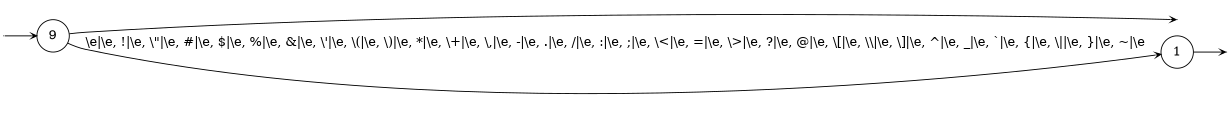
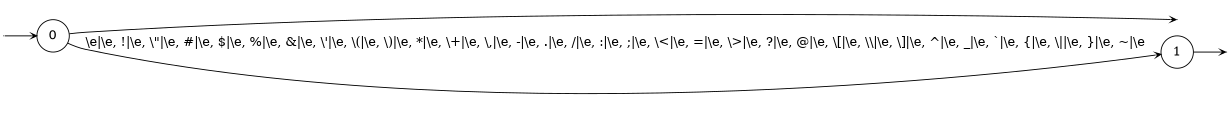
(53, 36) -> (53, 36)
